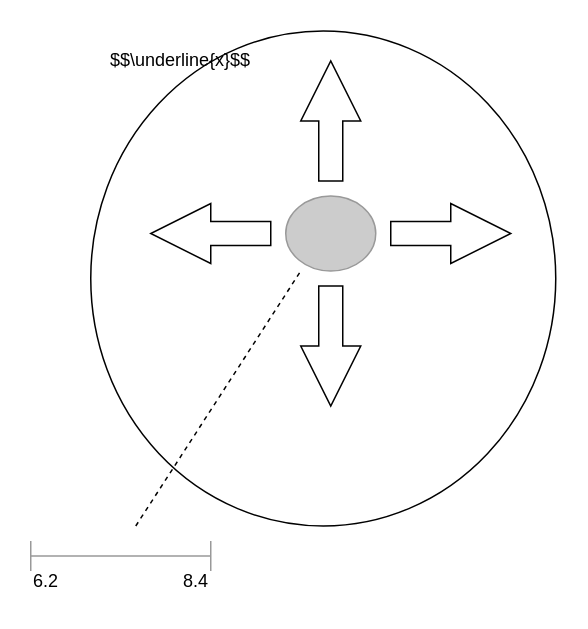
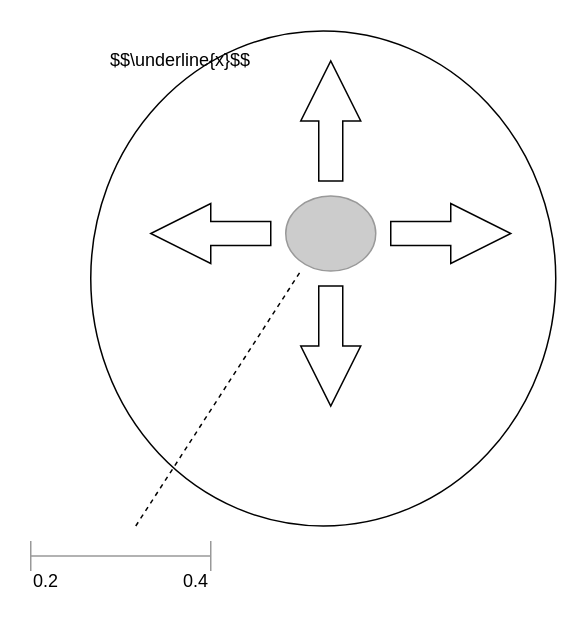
(47, 582) -> (47, 582)
(197, 582) -> (197, 582)
